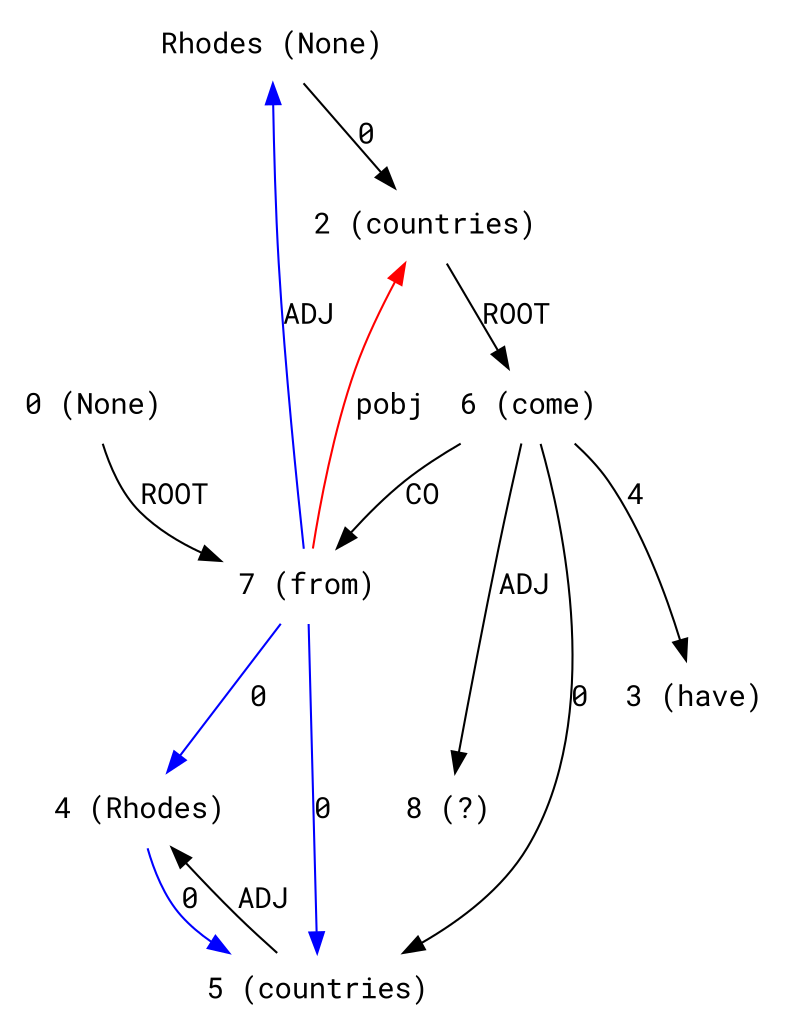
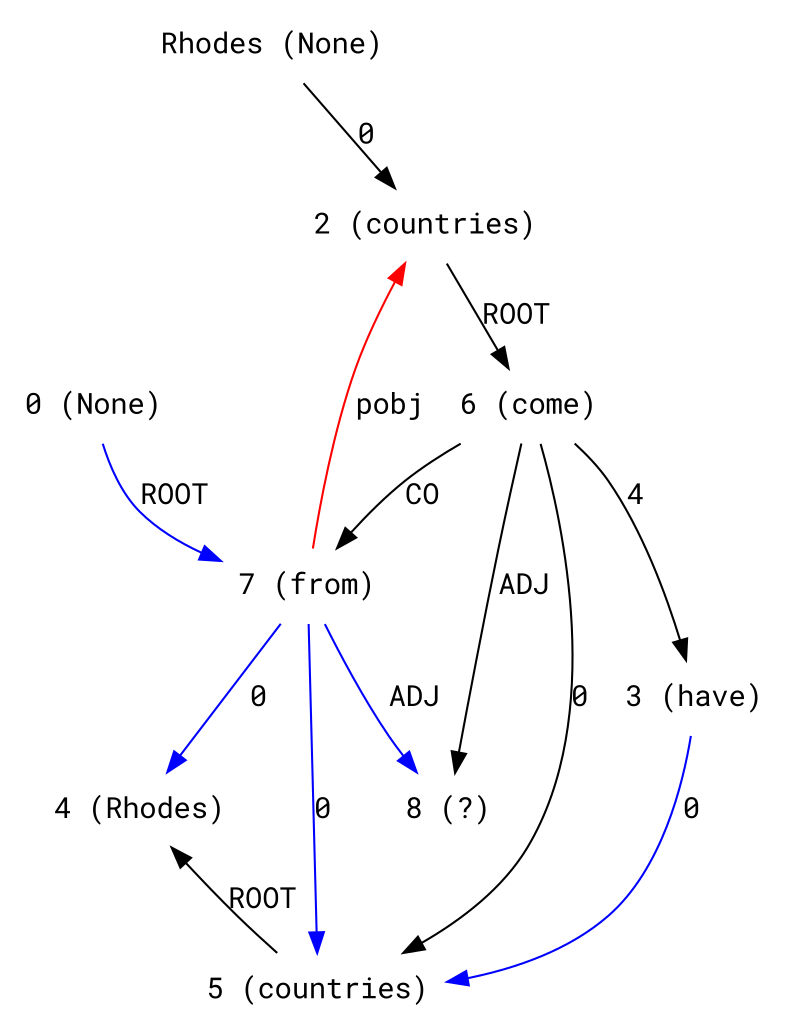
(283, 327) -> (361, 692)
(138, 510) -> (138, 510)
(263, 900) -> (263, 900)
(170, 901) -> (624, 899)
